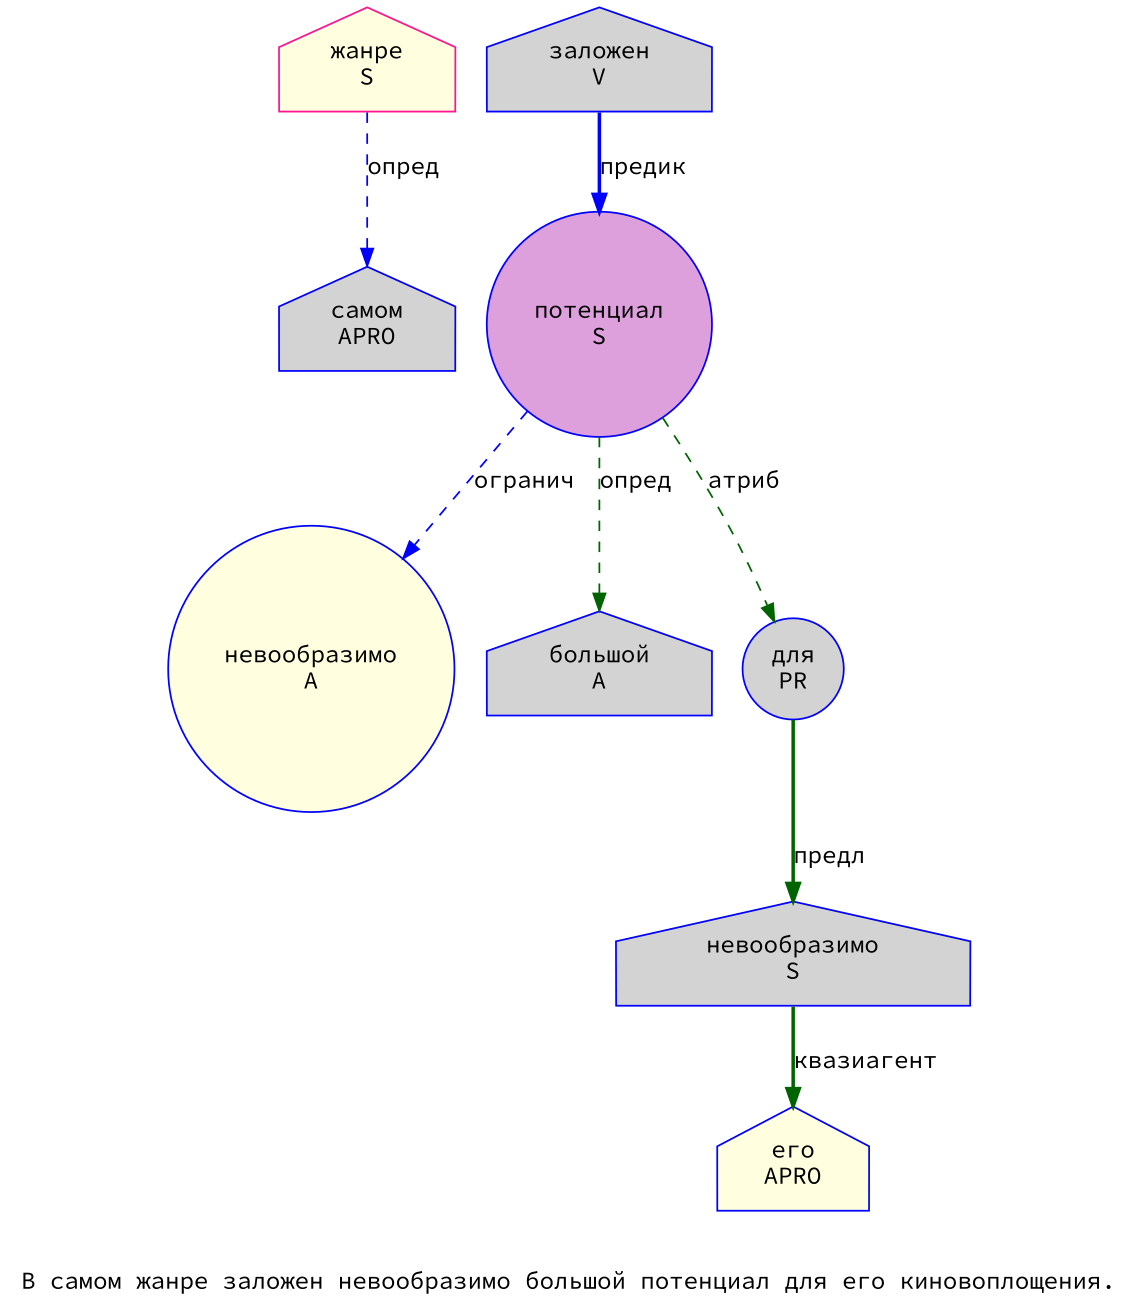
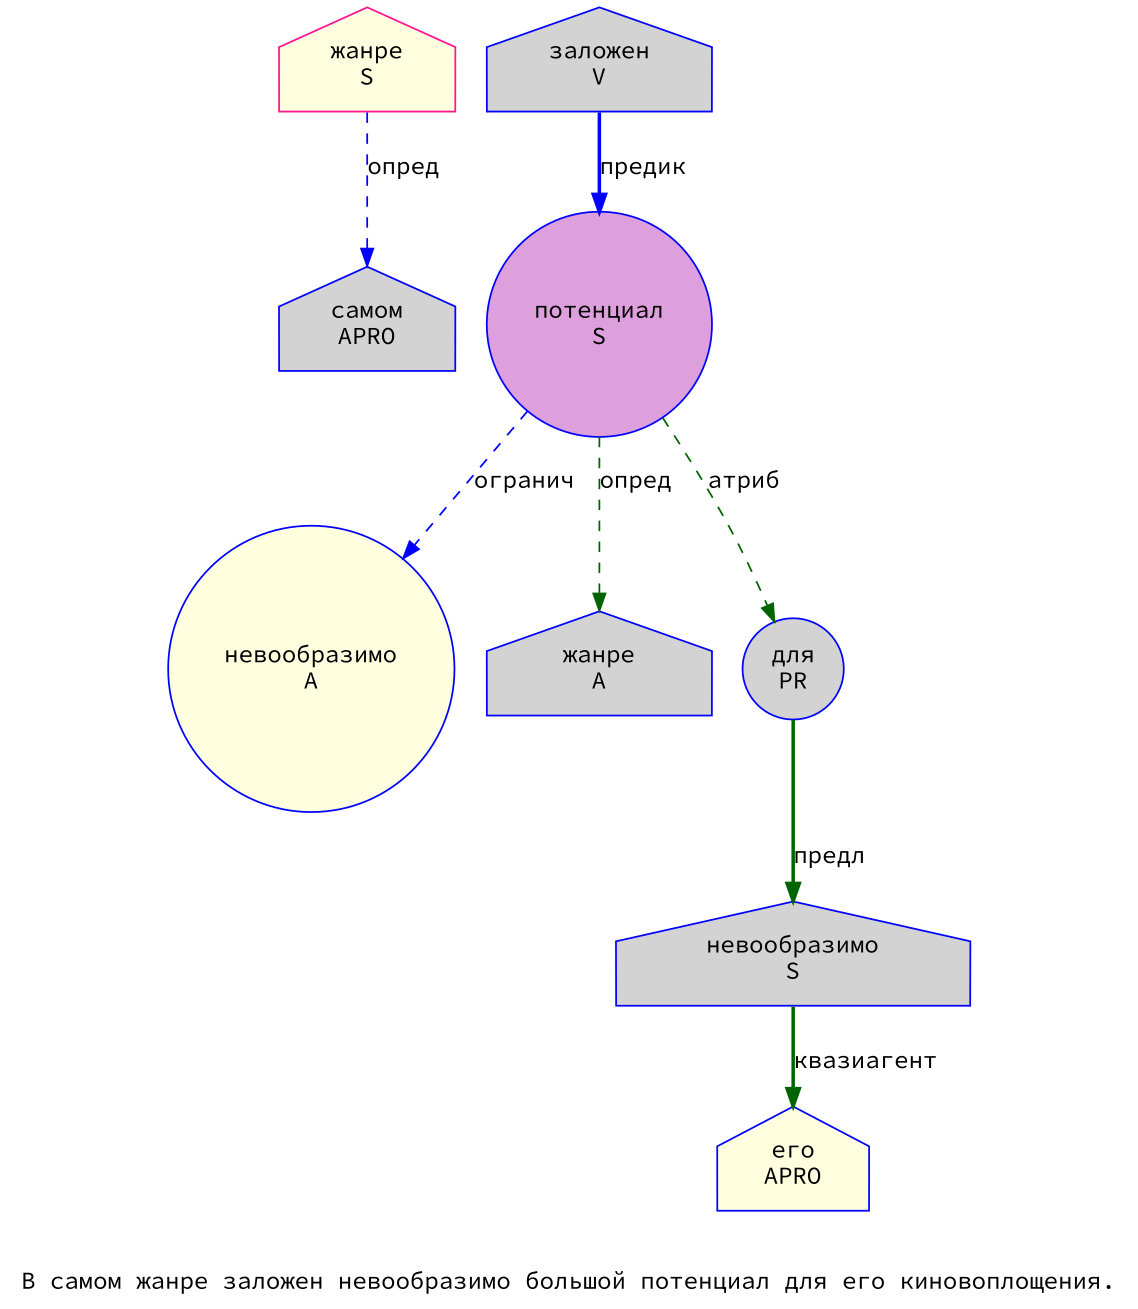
(599, 669) -> (599, 669)
